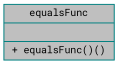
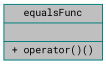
(59, 50) -> (53, 50)
